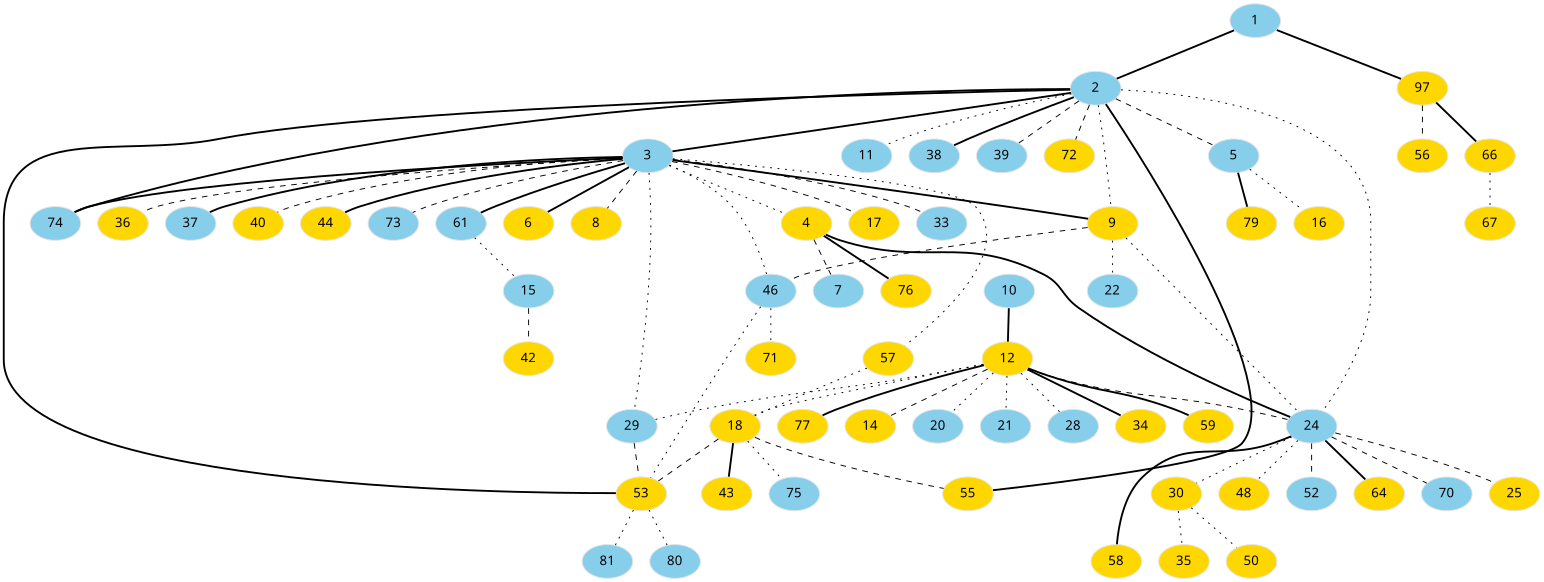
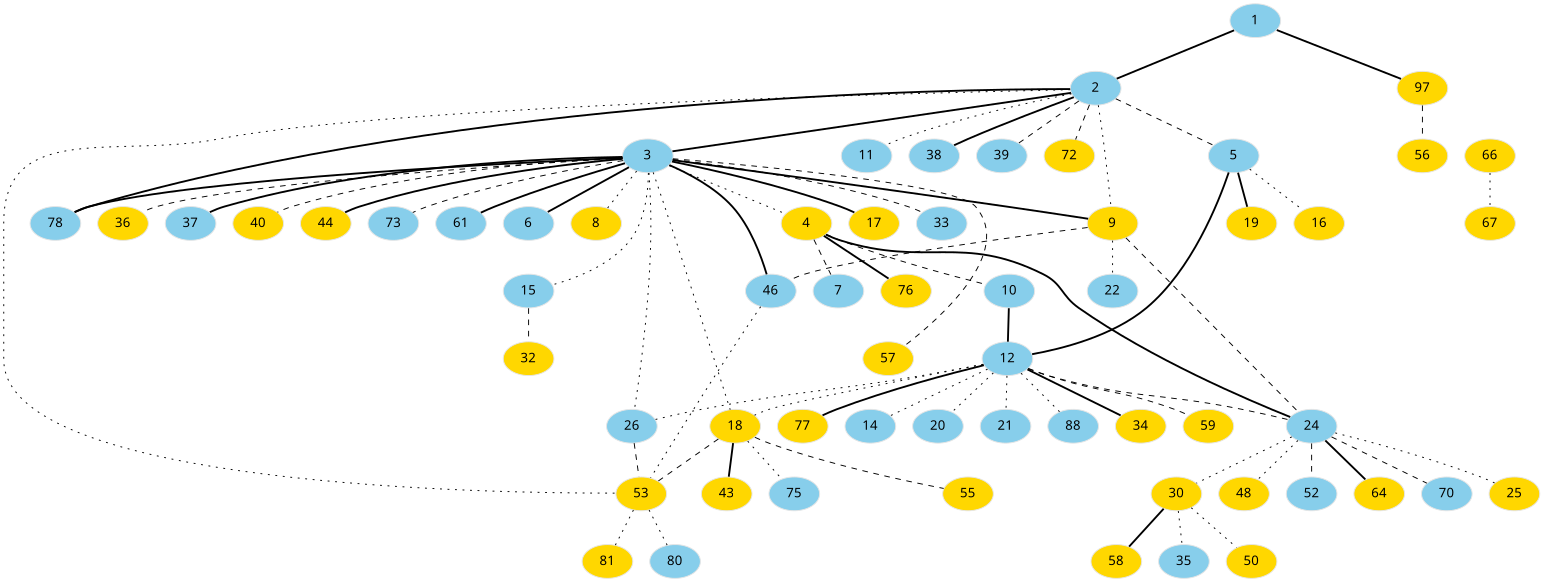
(1456, 122) -> none
(122, 147) -> (122, 147)
(1353, 172) -> none
(764, 183) -> (764, 183)
(911, 187) -> (911, 187)
(622, 190) -> (622, 190)
(733, 207) -> (733, 207)
(55, 223) -> (55, 223)
(529, 223) -> (529, 223)
(1252, 223) -> (1252, 223)
(495, 257) -> (623, 248)
none -> (905, 262)
none -> (1159, 296)
(1212, 325) -> (1212, 325)
(529, 359) -> (529, 359)
(771, 359) -> none
(1007, 359) -> (1007, 359)
(830, 383) -> (692, 291)
(1248, 384) -> none
(1109, 391) -> (1109, 391)
(939, 392) -> (939, 392)
(632, 426) -> (632, 426)
(870, 426) -> (870, 426)
(1073, 426) -> (1073, 426)
(1416, 455) -> (1416, 455)
(1178, 456) -> (1146, 528)
(607, 561) -> (607, 561)
(1184, 561) -> (1184, 561)
